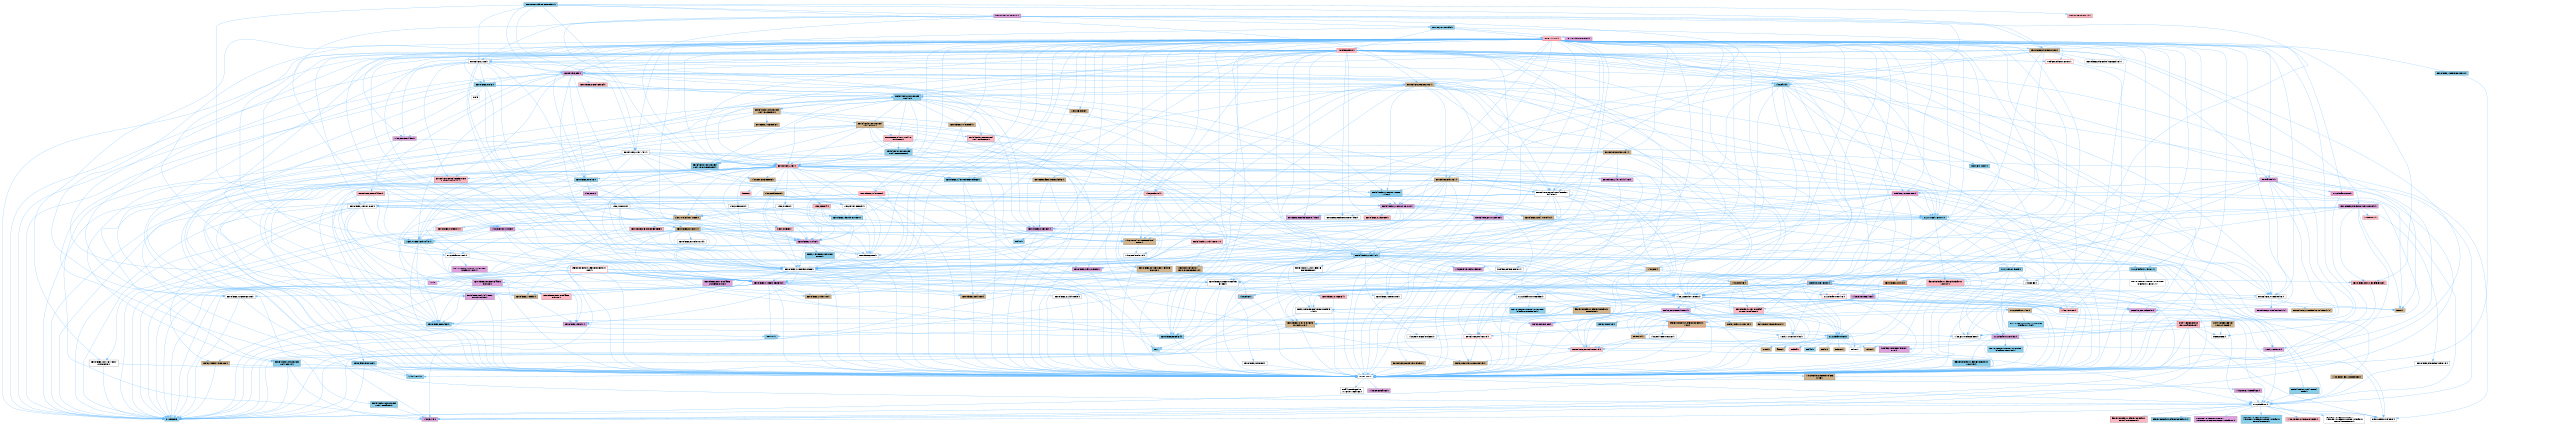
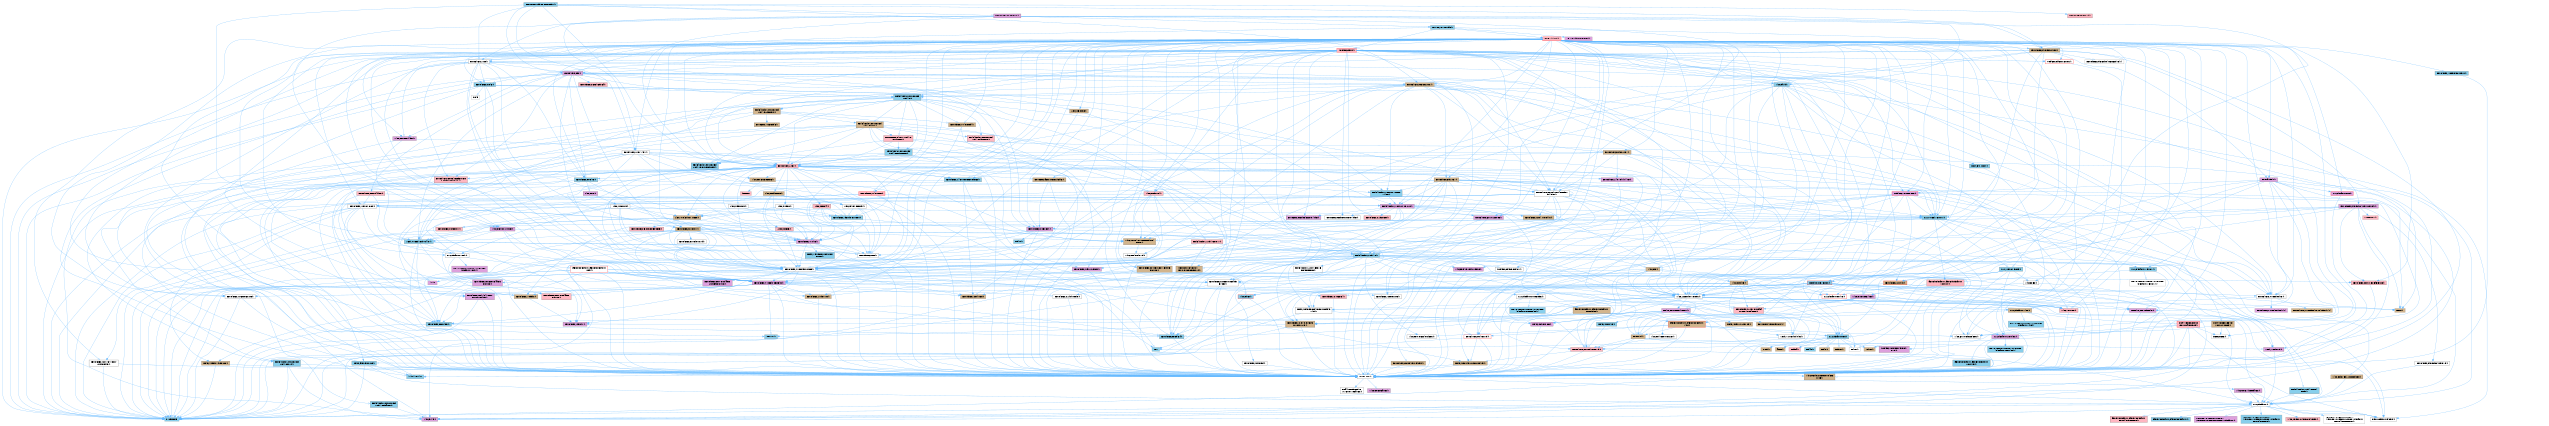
(234, 193) -> none
(784, 229) -> (784, 229)
